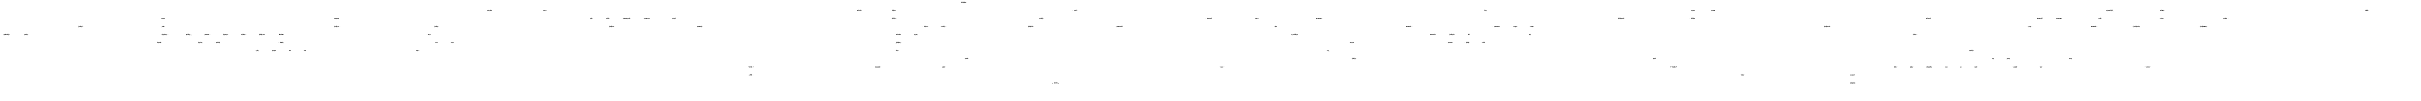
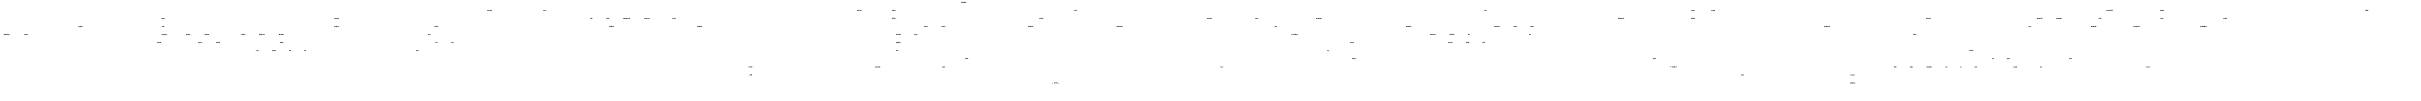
(225, 35) -> none
